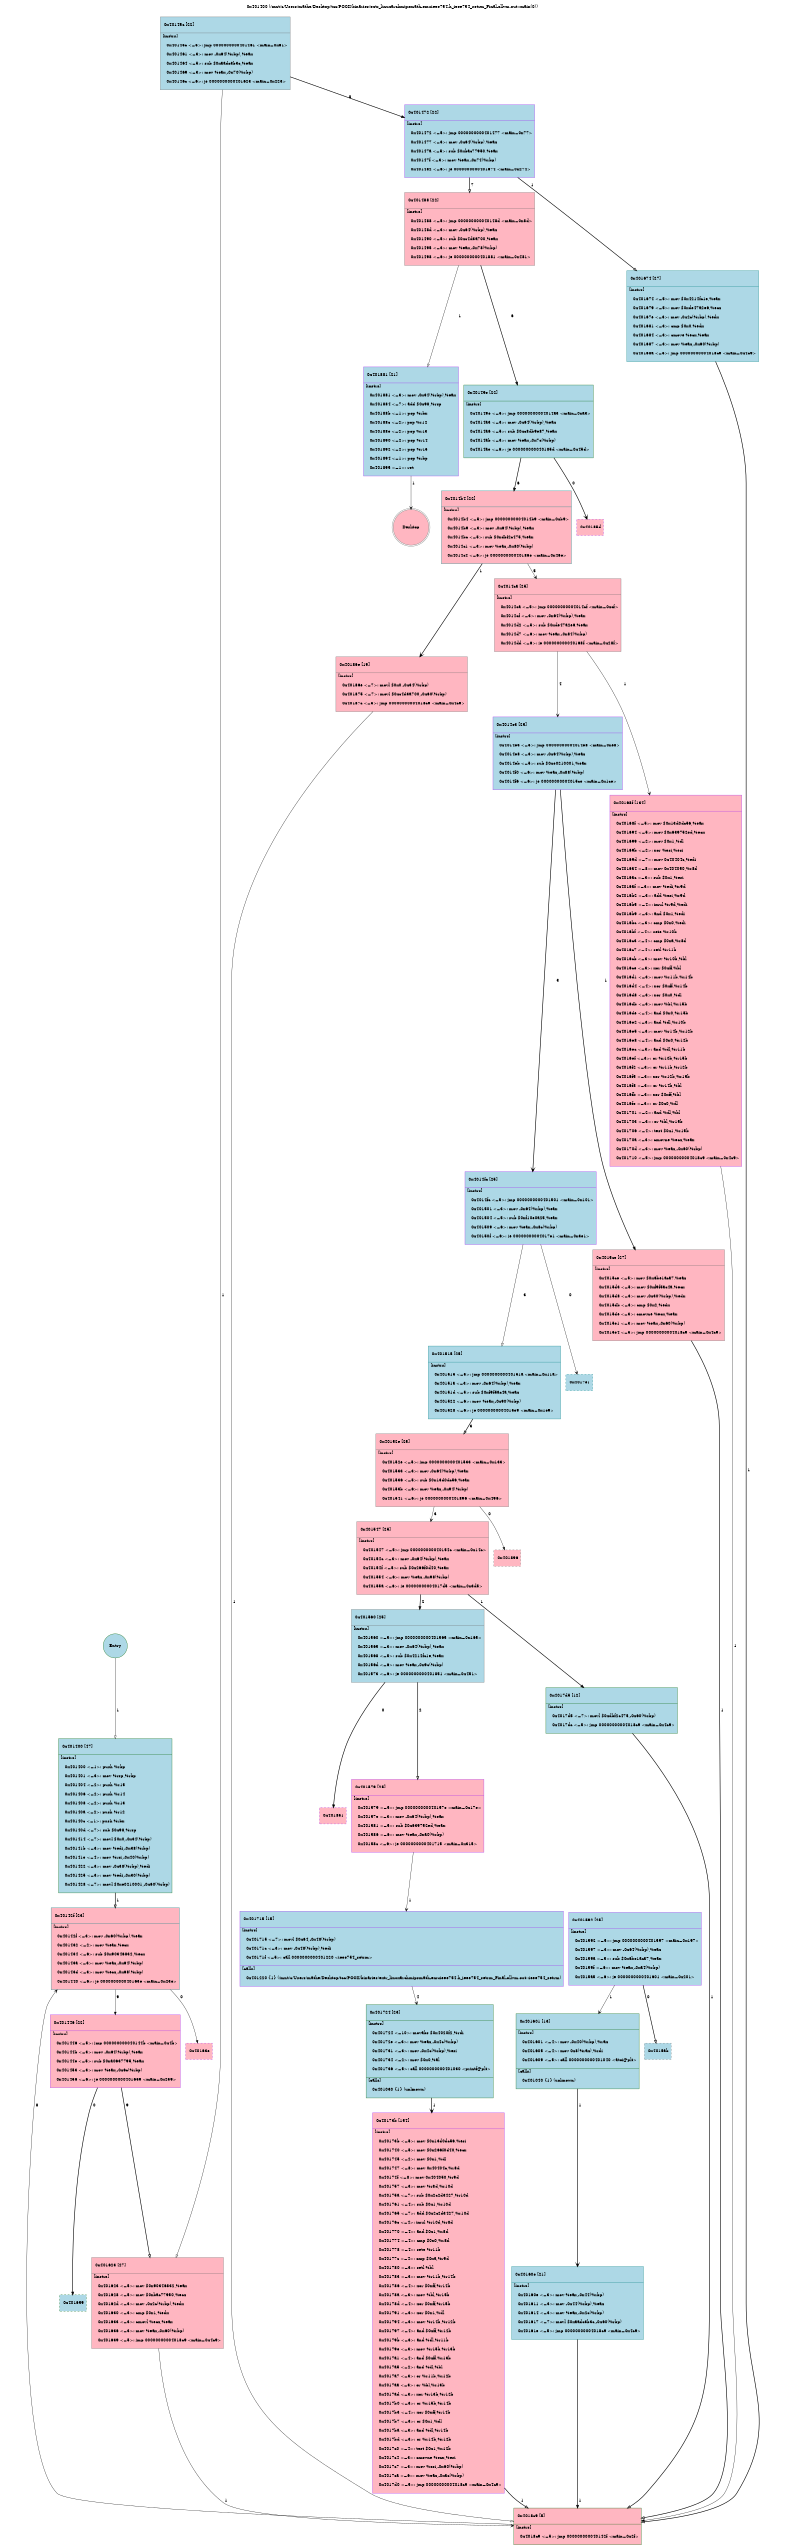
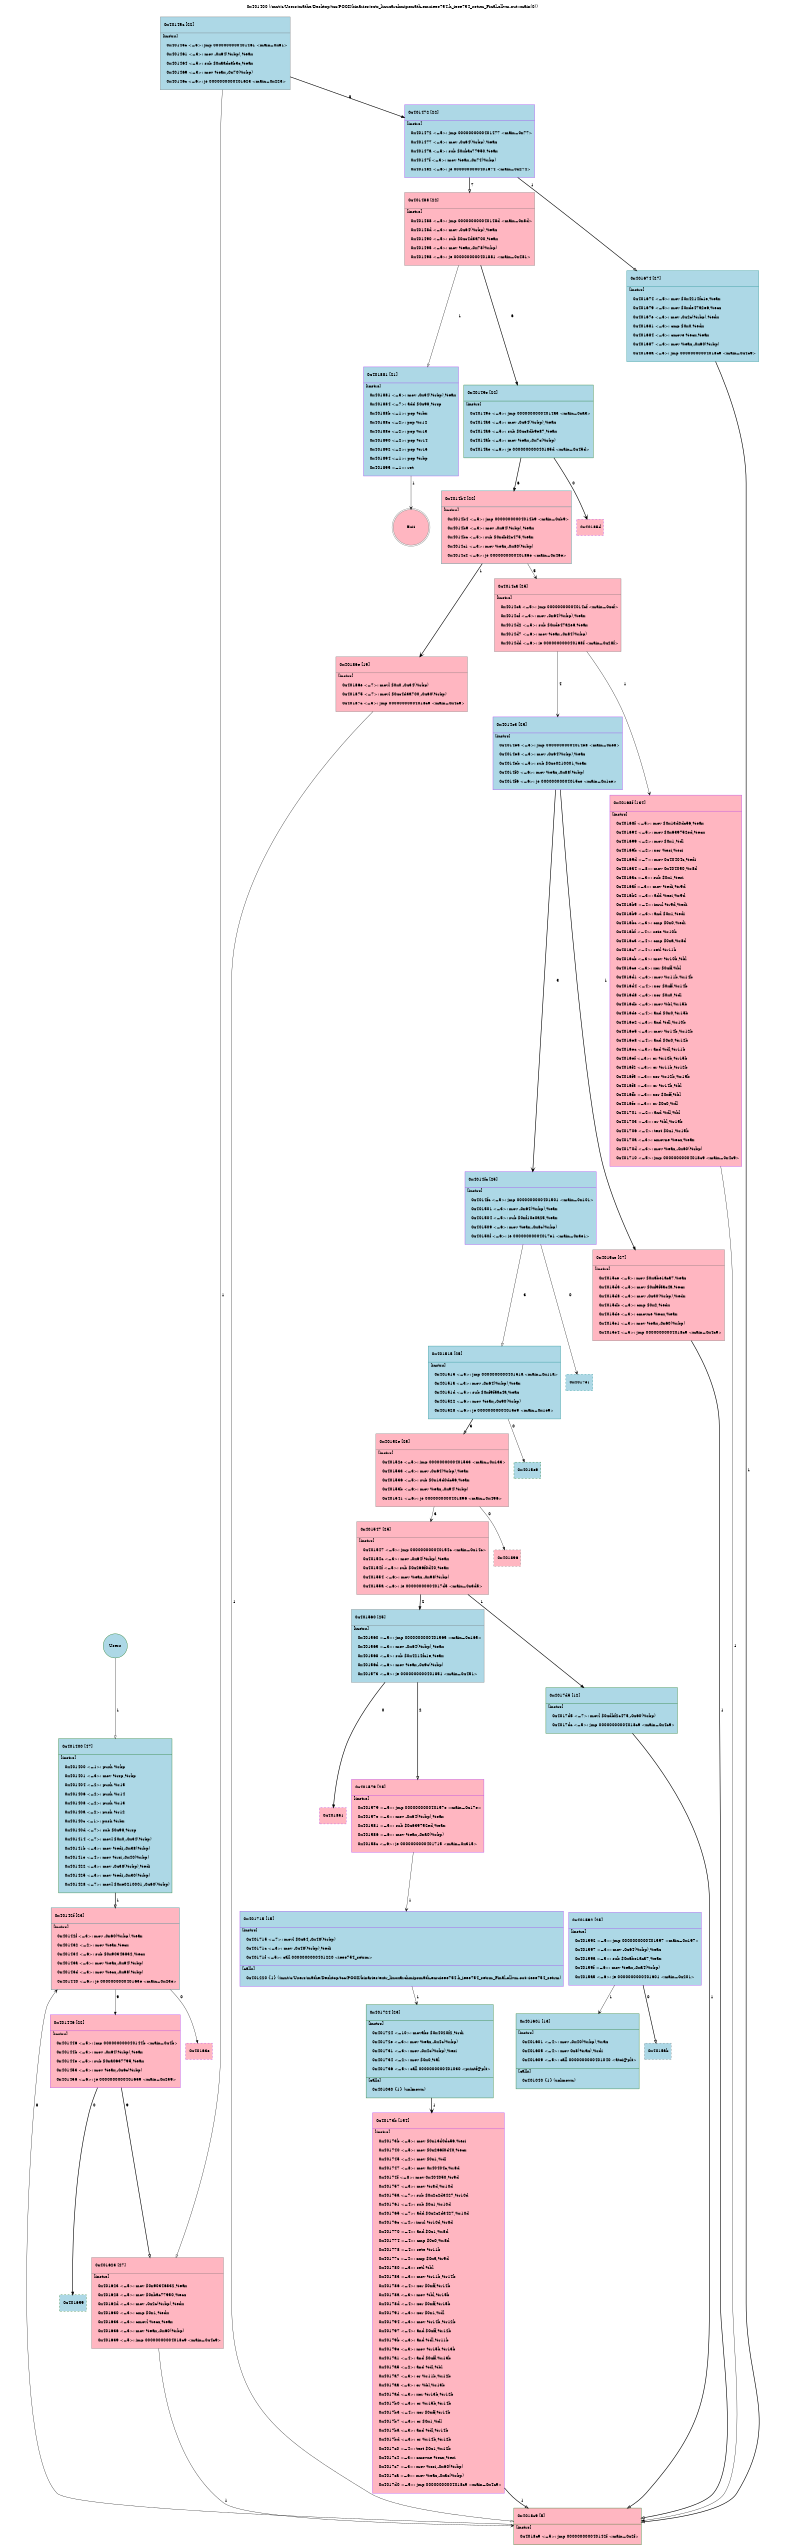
(411, 527) -> (411, 527)
none -> (527, 1470)
(115, 1646) -> (115, 1646)
(417, 1997) -> (417, 1997)
(578, 2303) -> none
